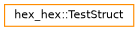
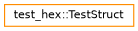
(69, 15) -> (69, 15)
